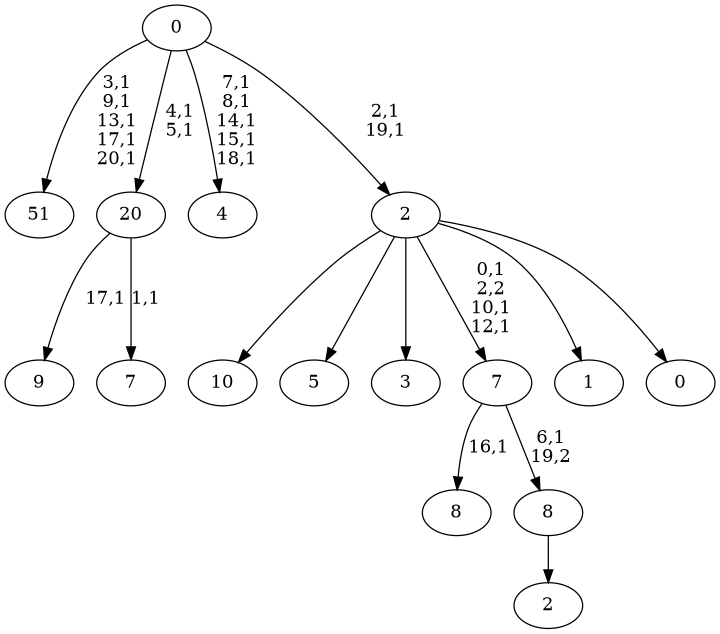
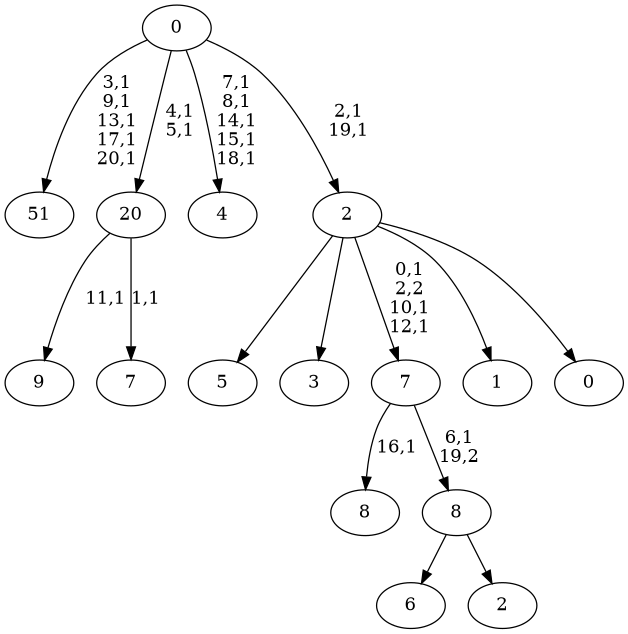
(106, 299) -> (106, 299)
(223, 383) -> none
none -> (411, 606)
